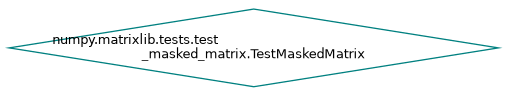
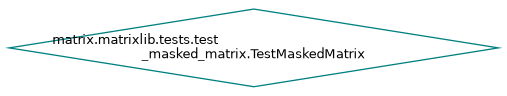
(254, 48) -> (254, 48)
